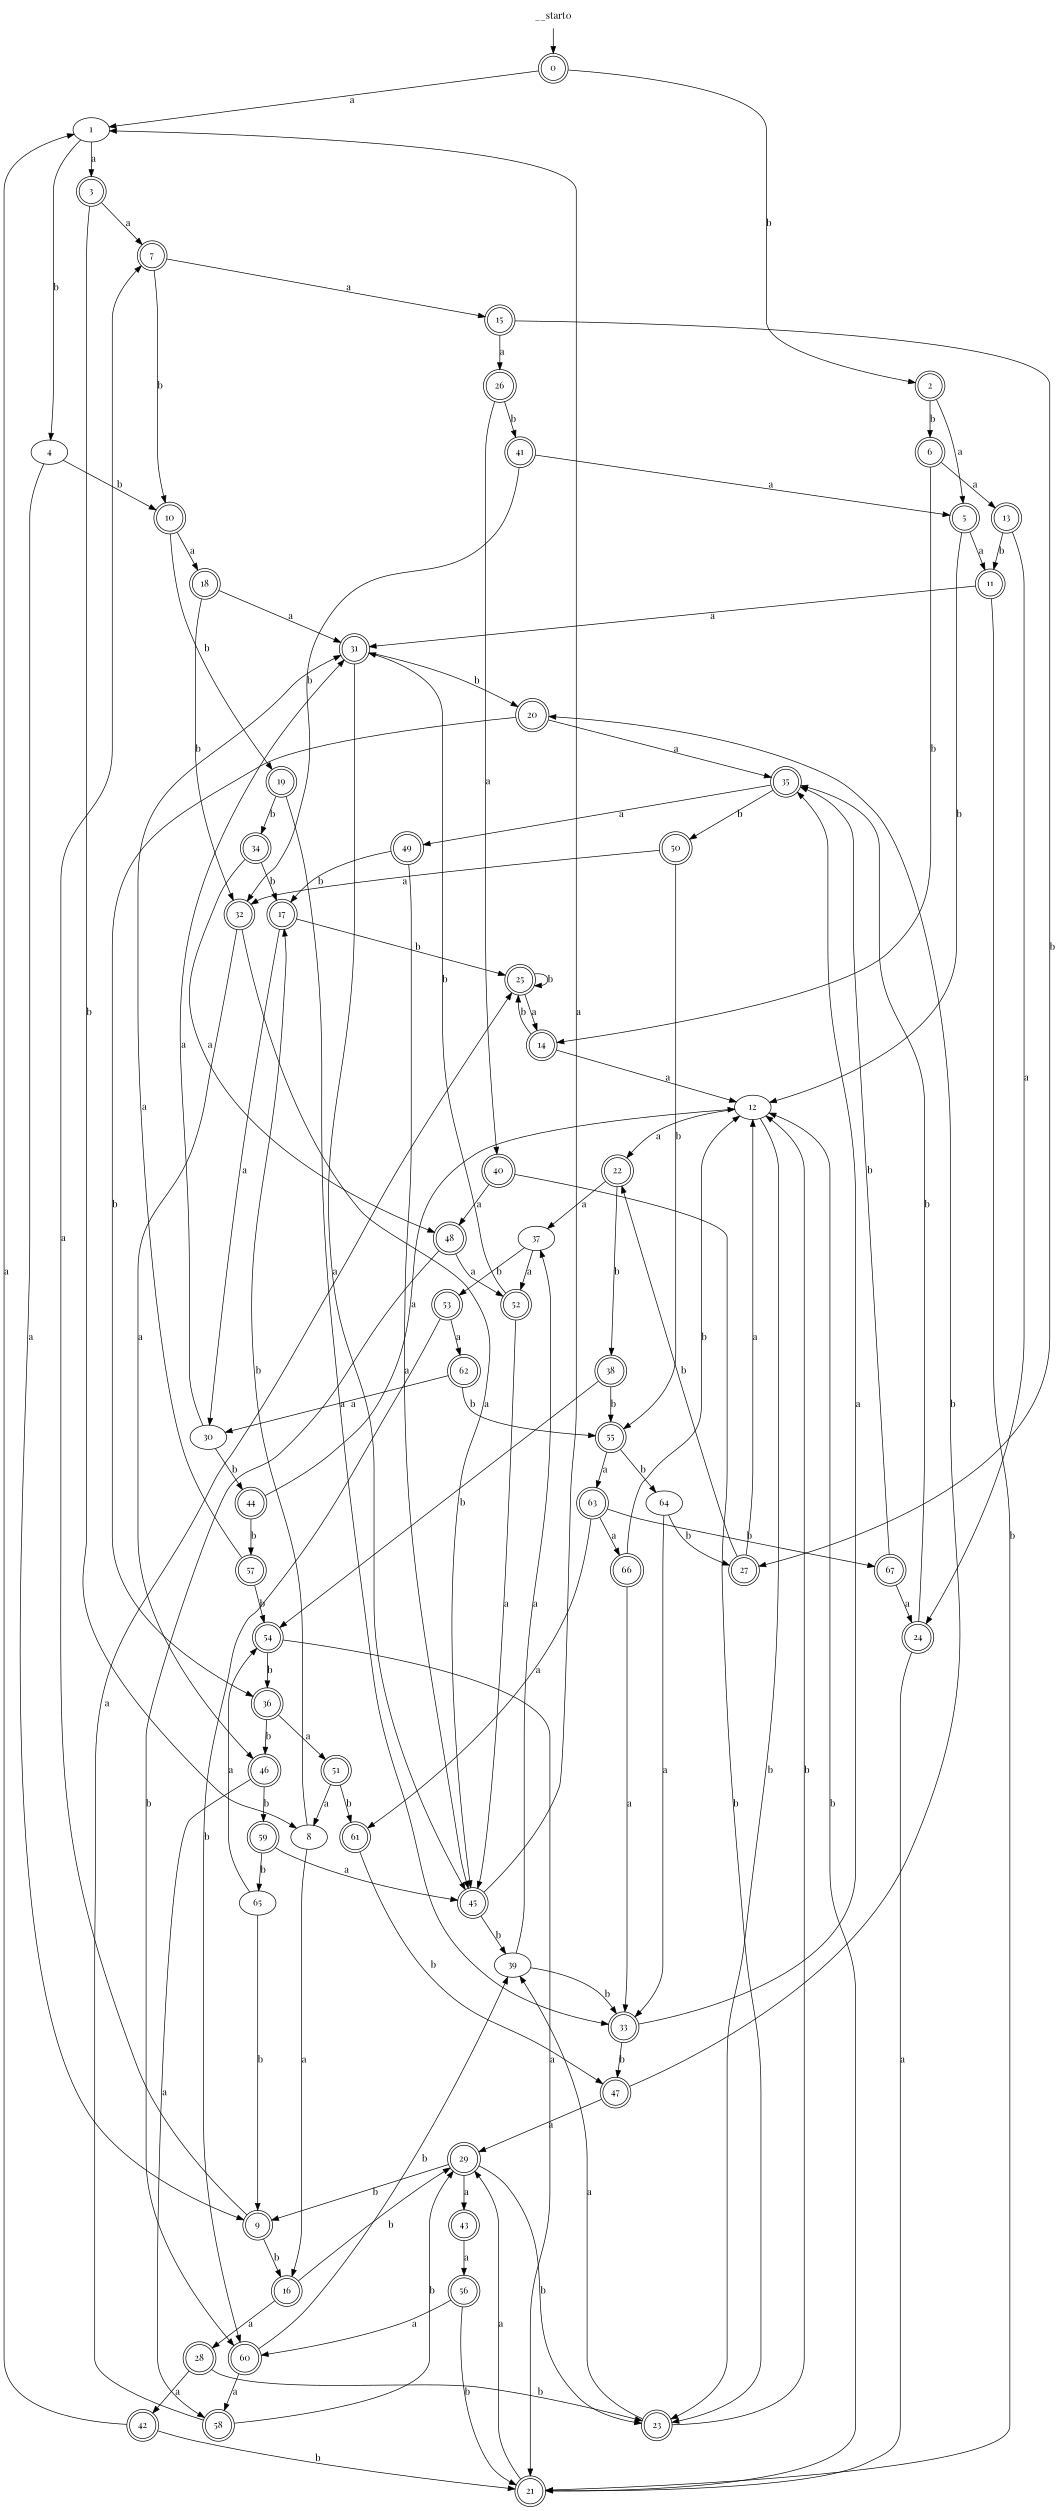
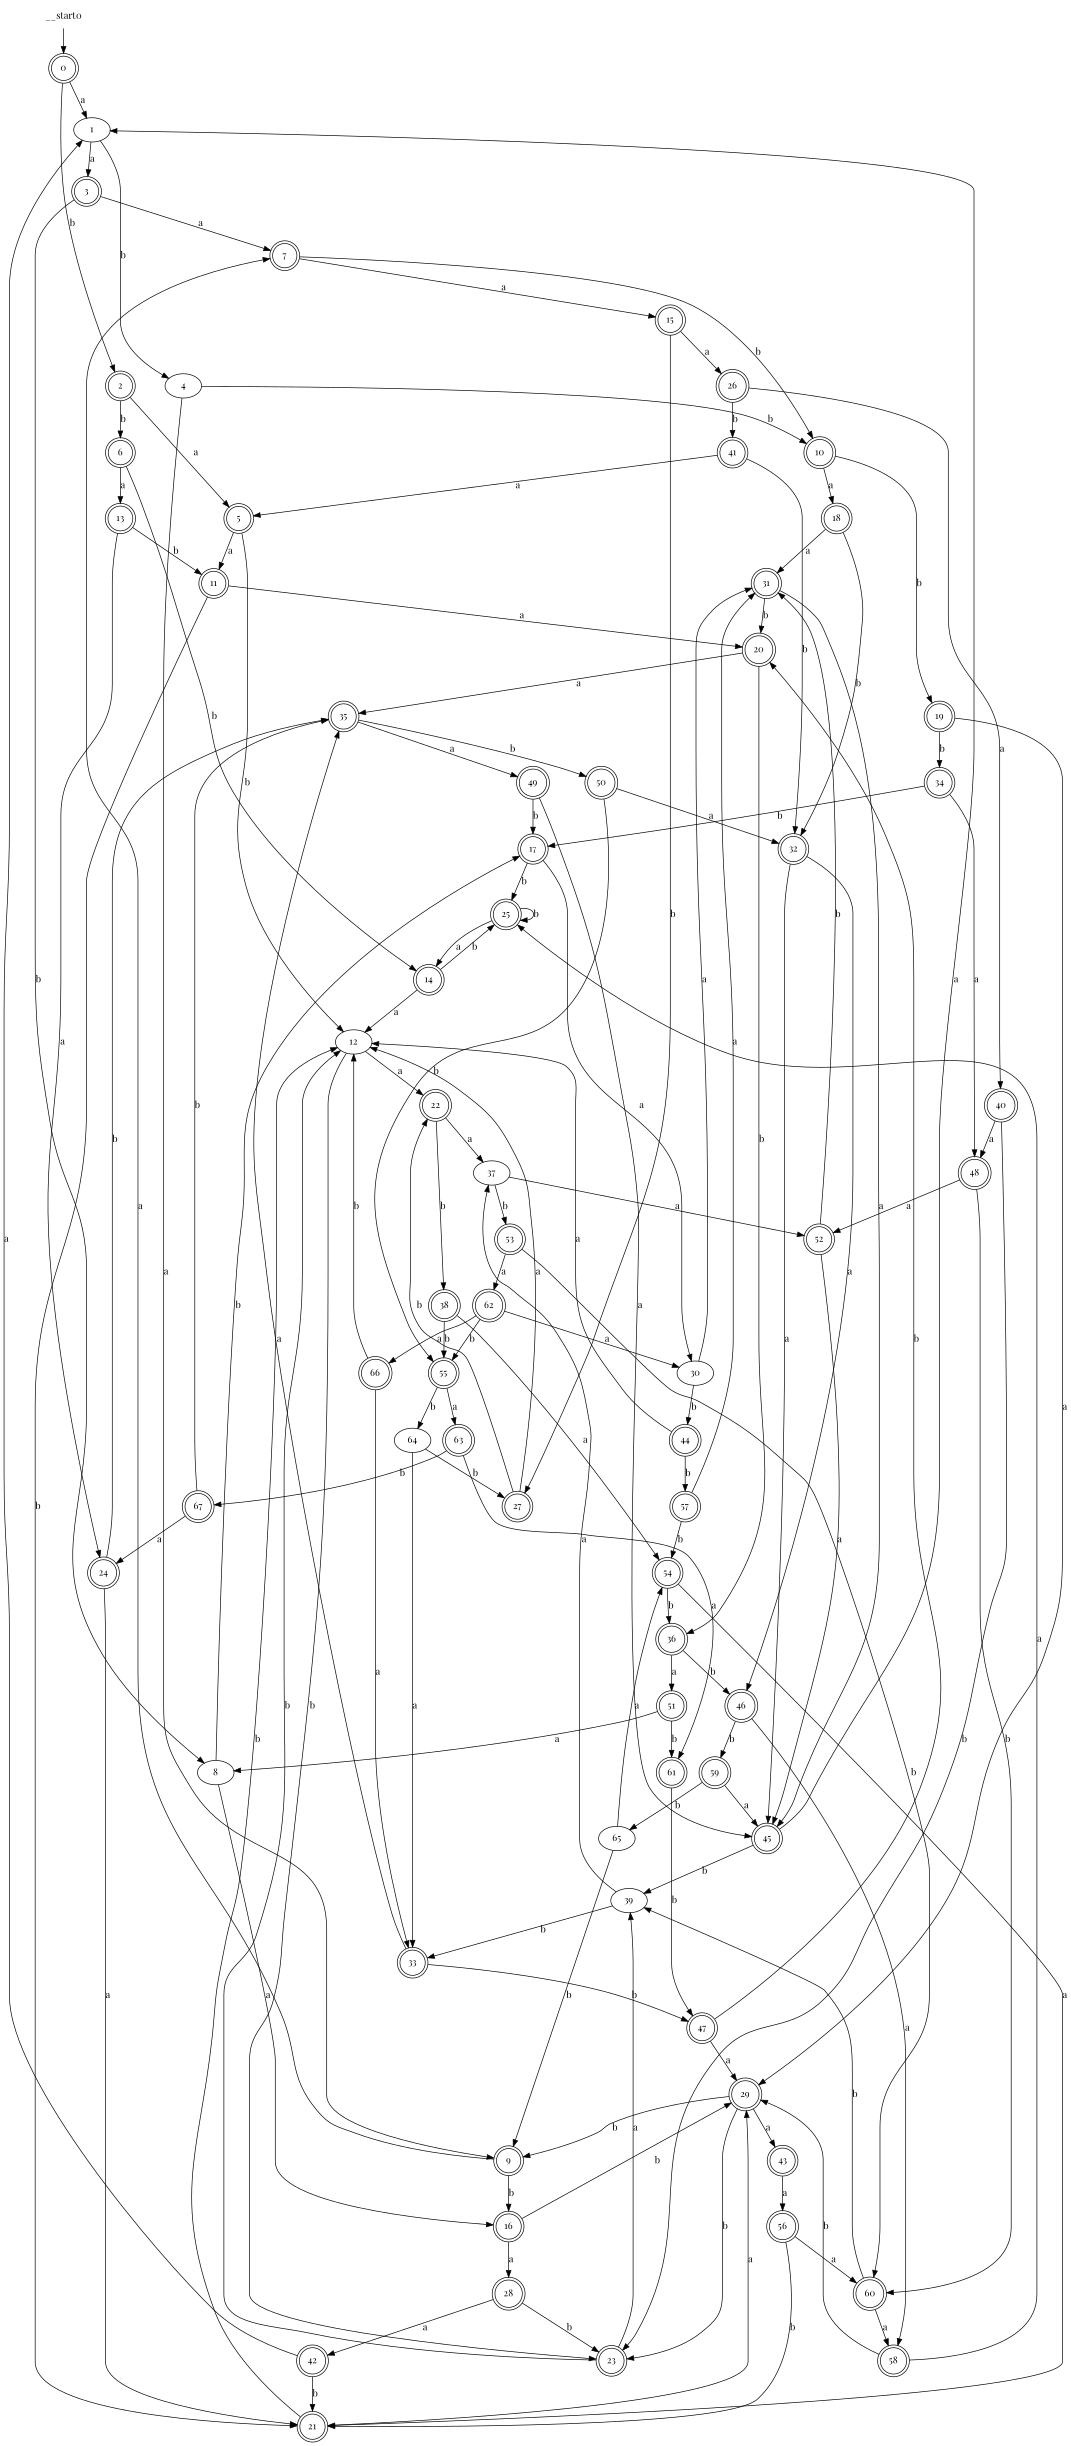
(676, 616) -> (482, 616)
(346, 1461) -> (1063, 1414)
(463, 1503) -> (585, 1440)
(608, 1533) -> (437, 1334)
